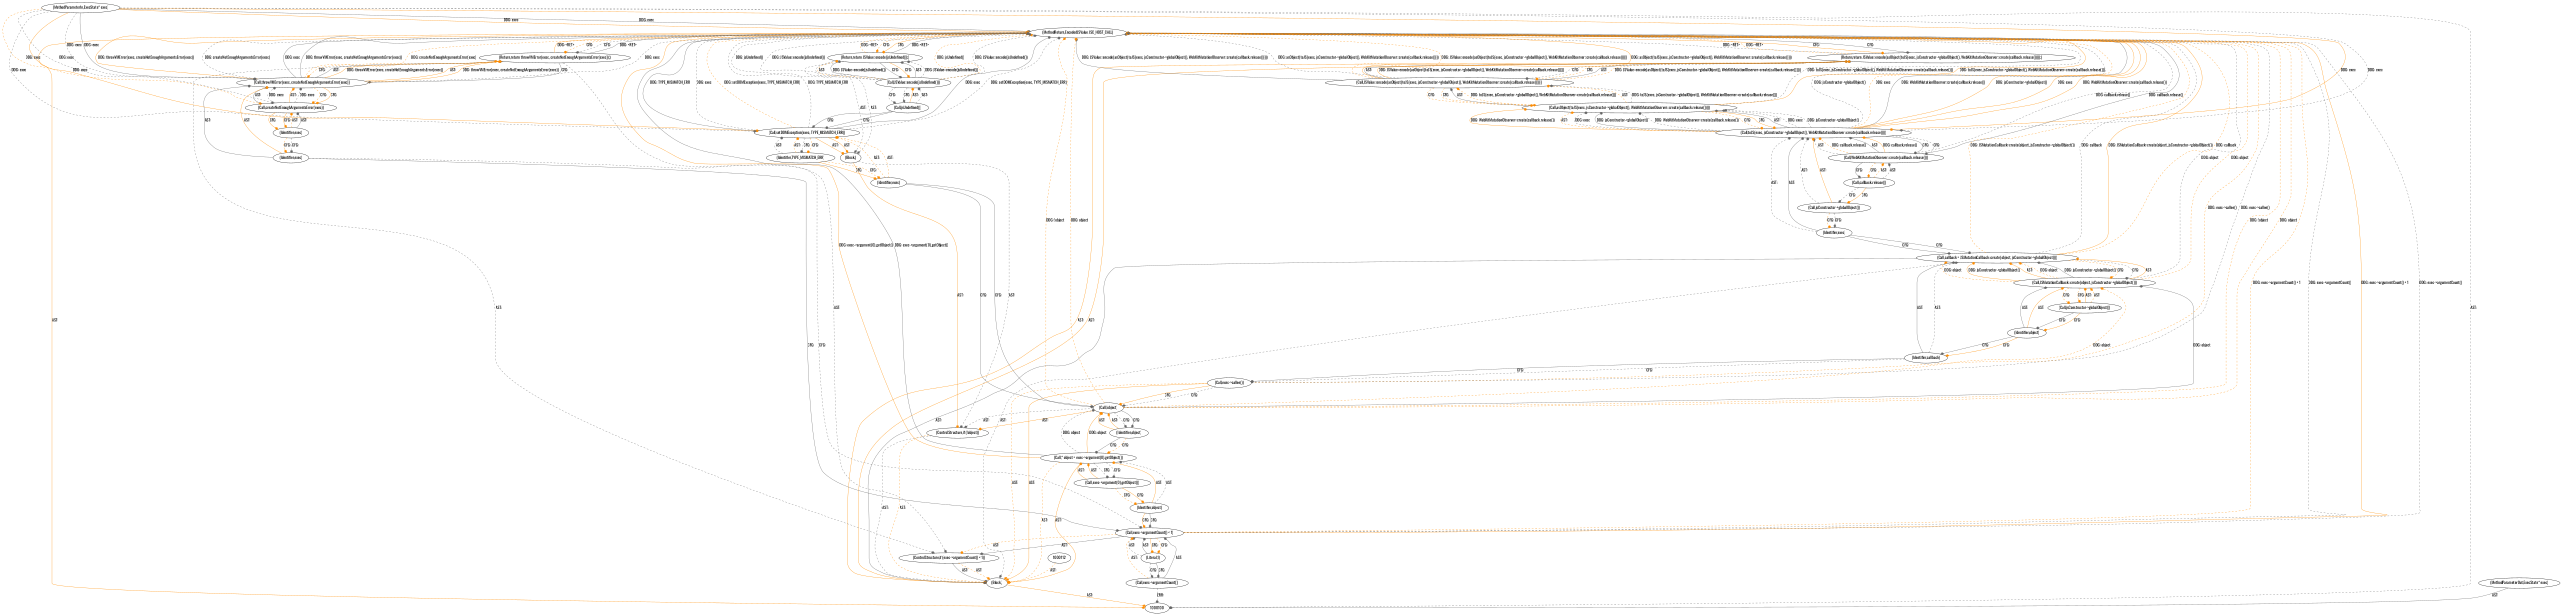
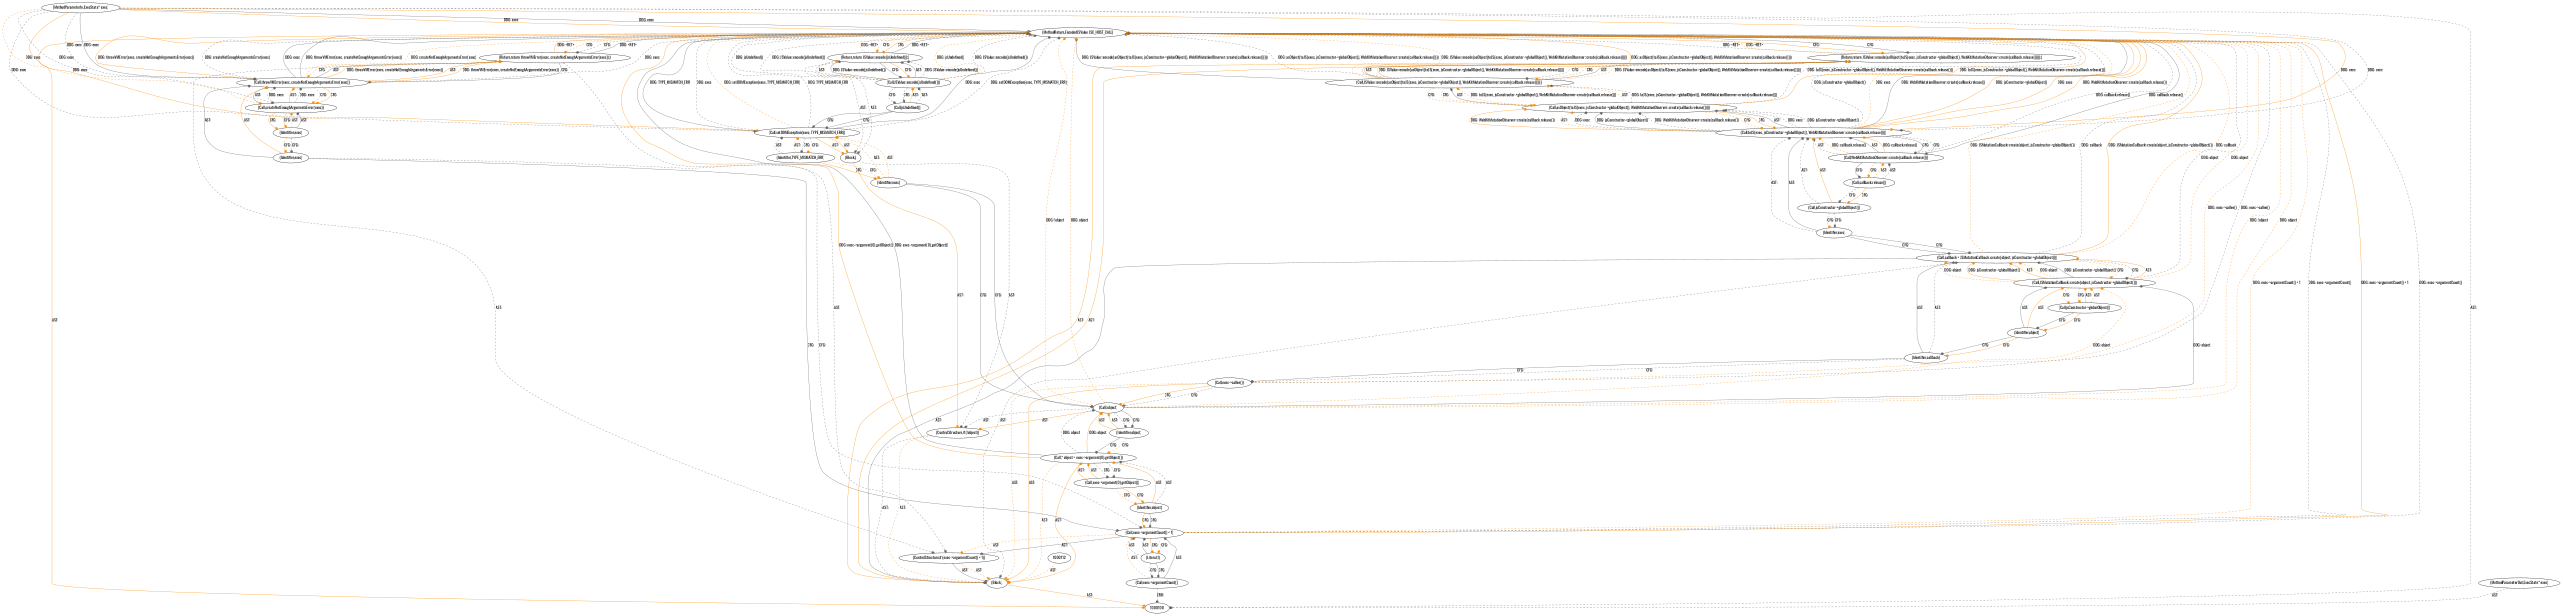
(1841, 607) -> (1841, 607)
